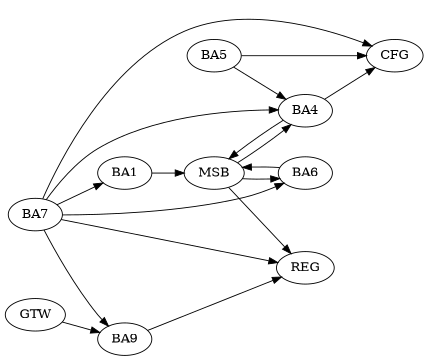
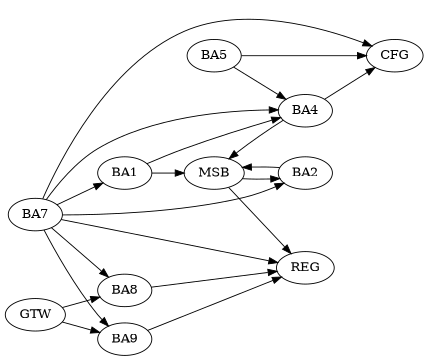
(261, 147) -> (209, 140)
(305, 173) -> (305, 173)
none -> (125, 290)
